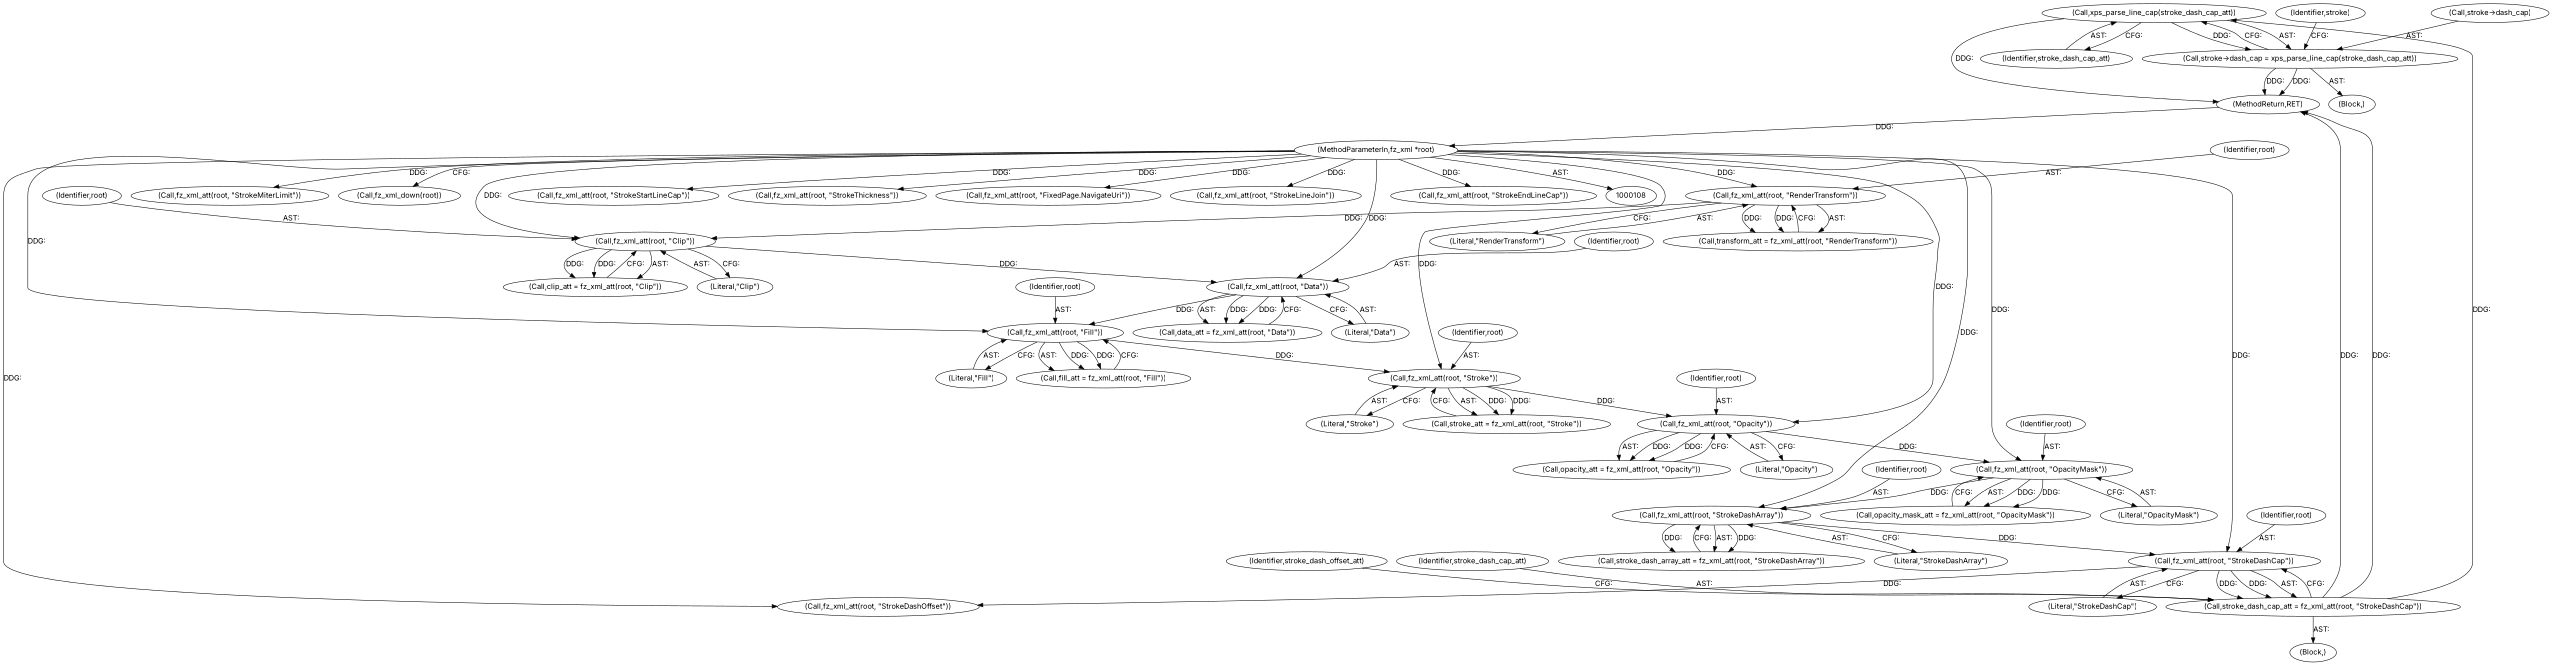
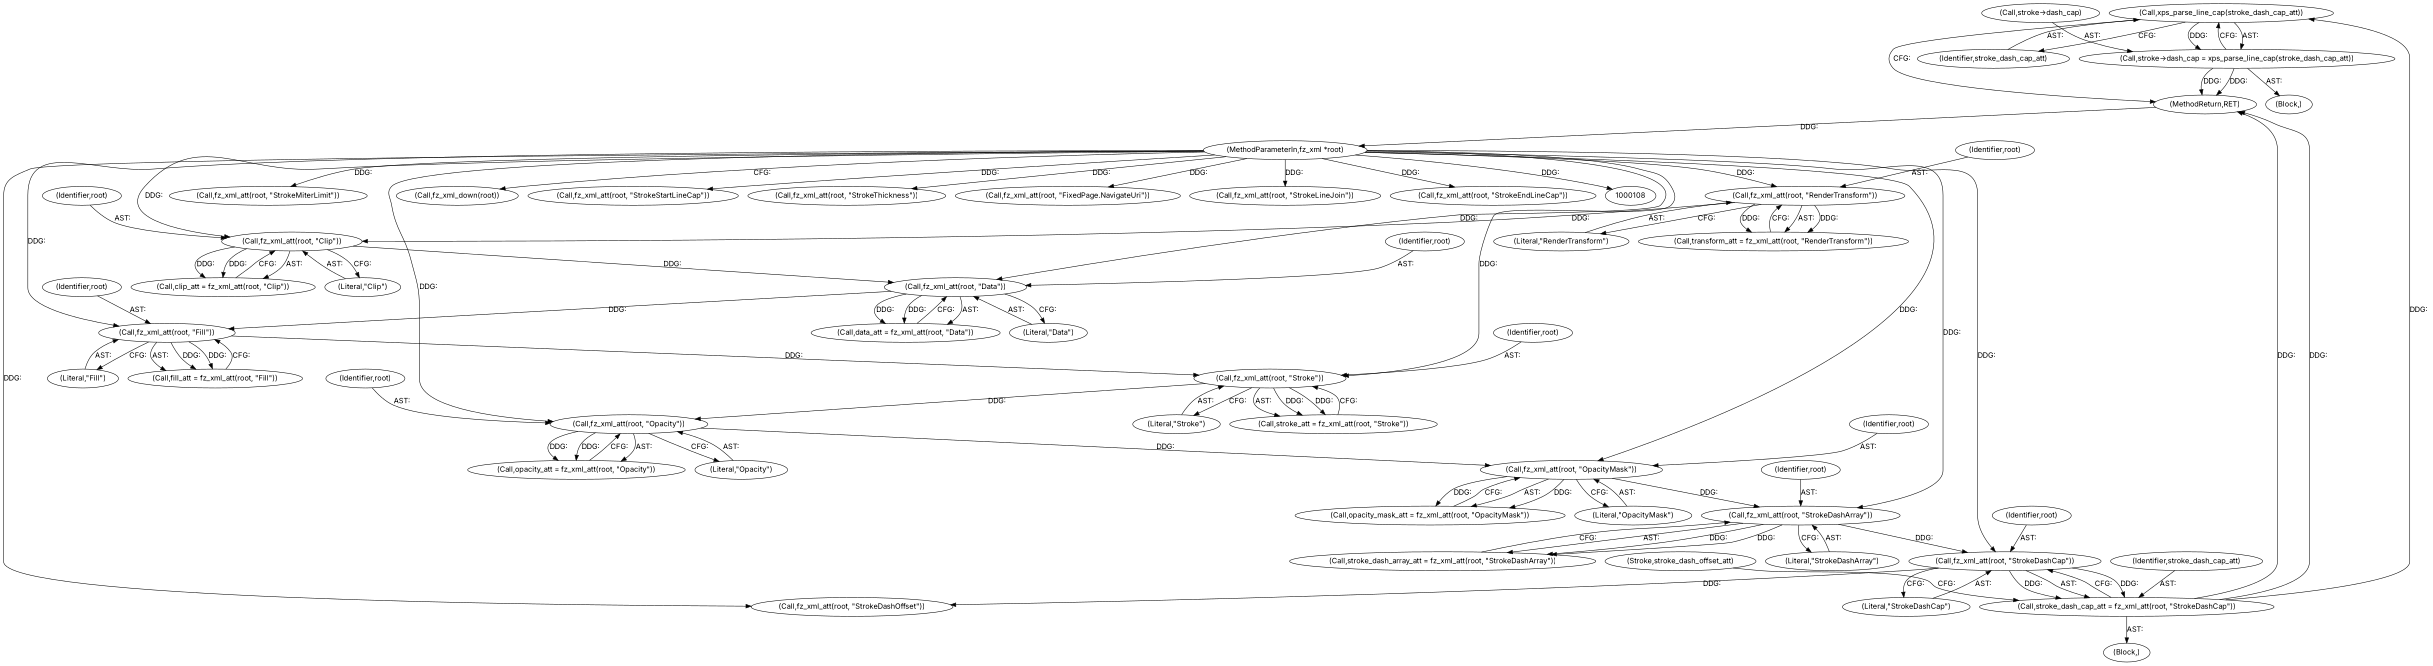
(2320, 13) -> none
(1966, 59) -> (1903, 59)
(1562, 173) -> (1551, 173)
(1307, 561) -> (1681, 561)
